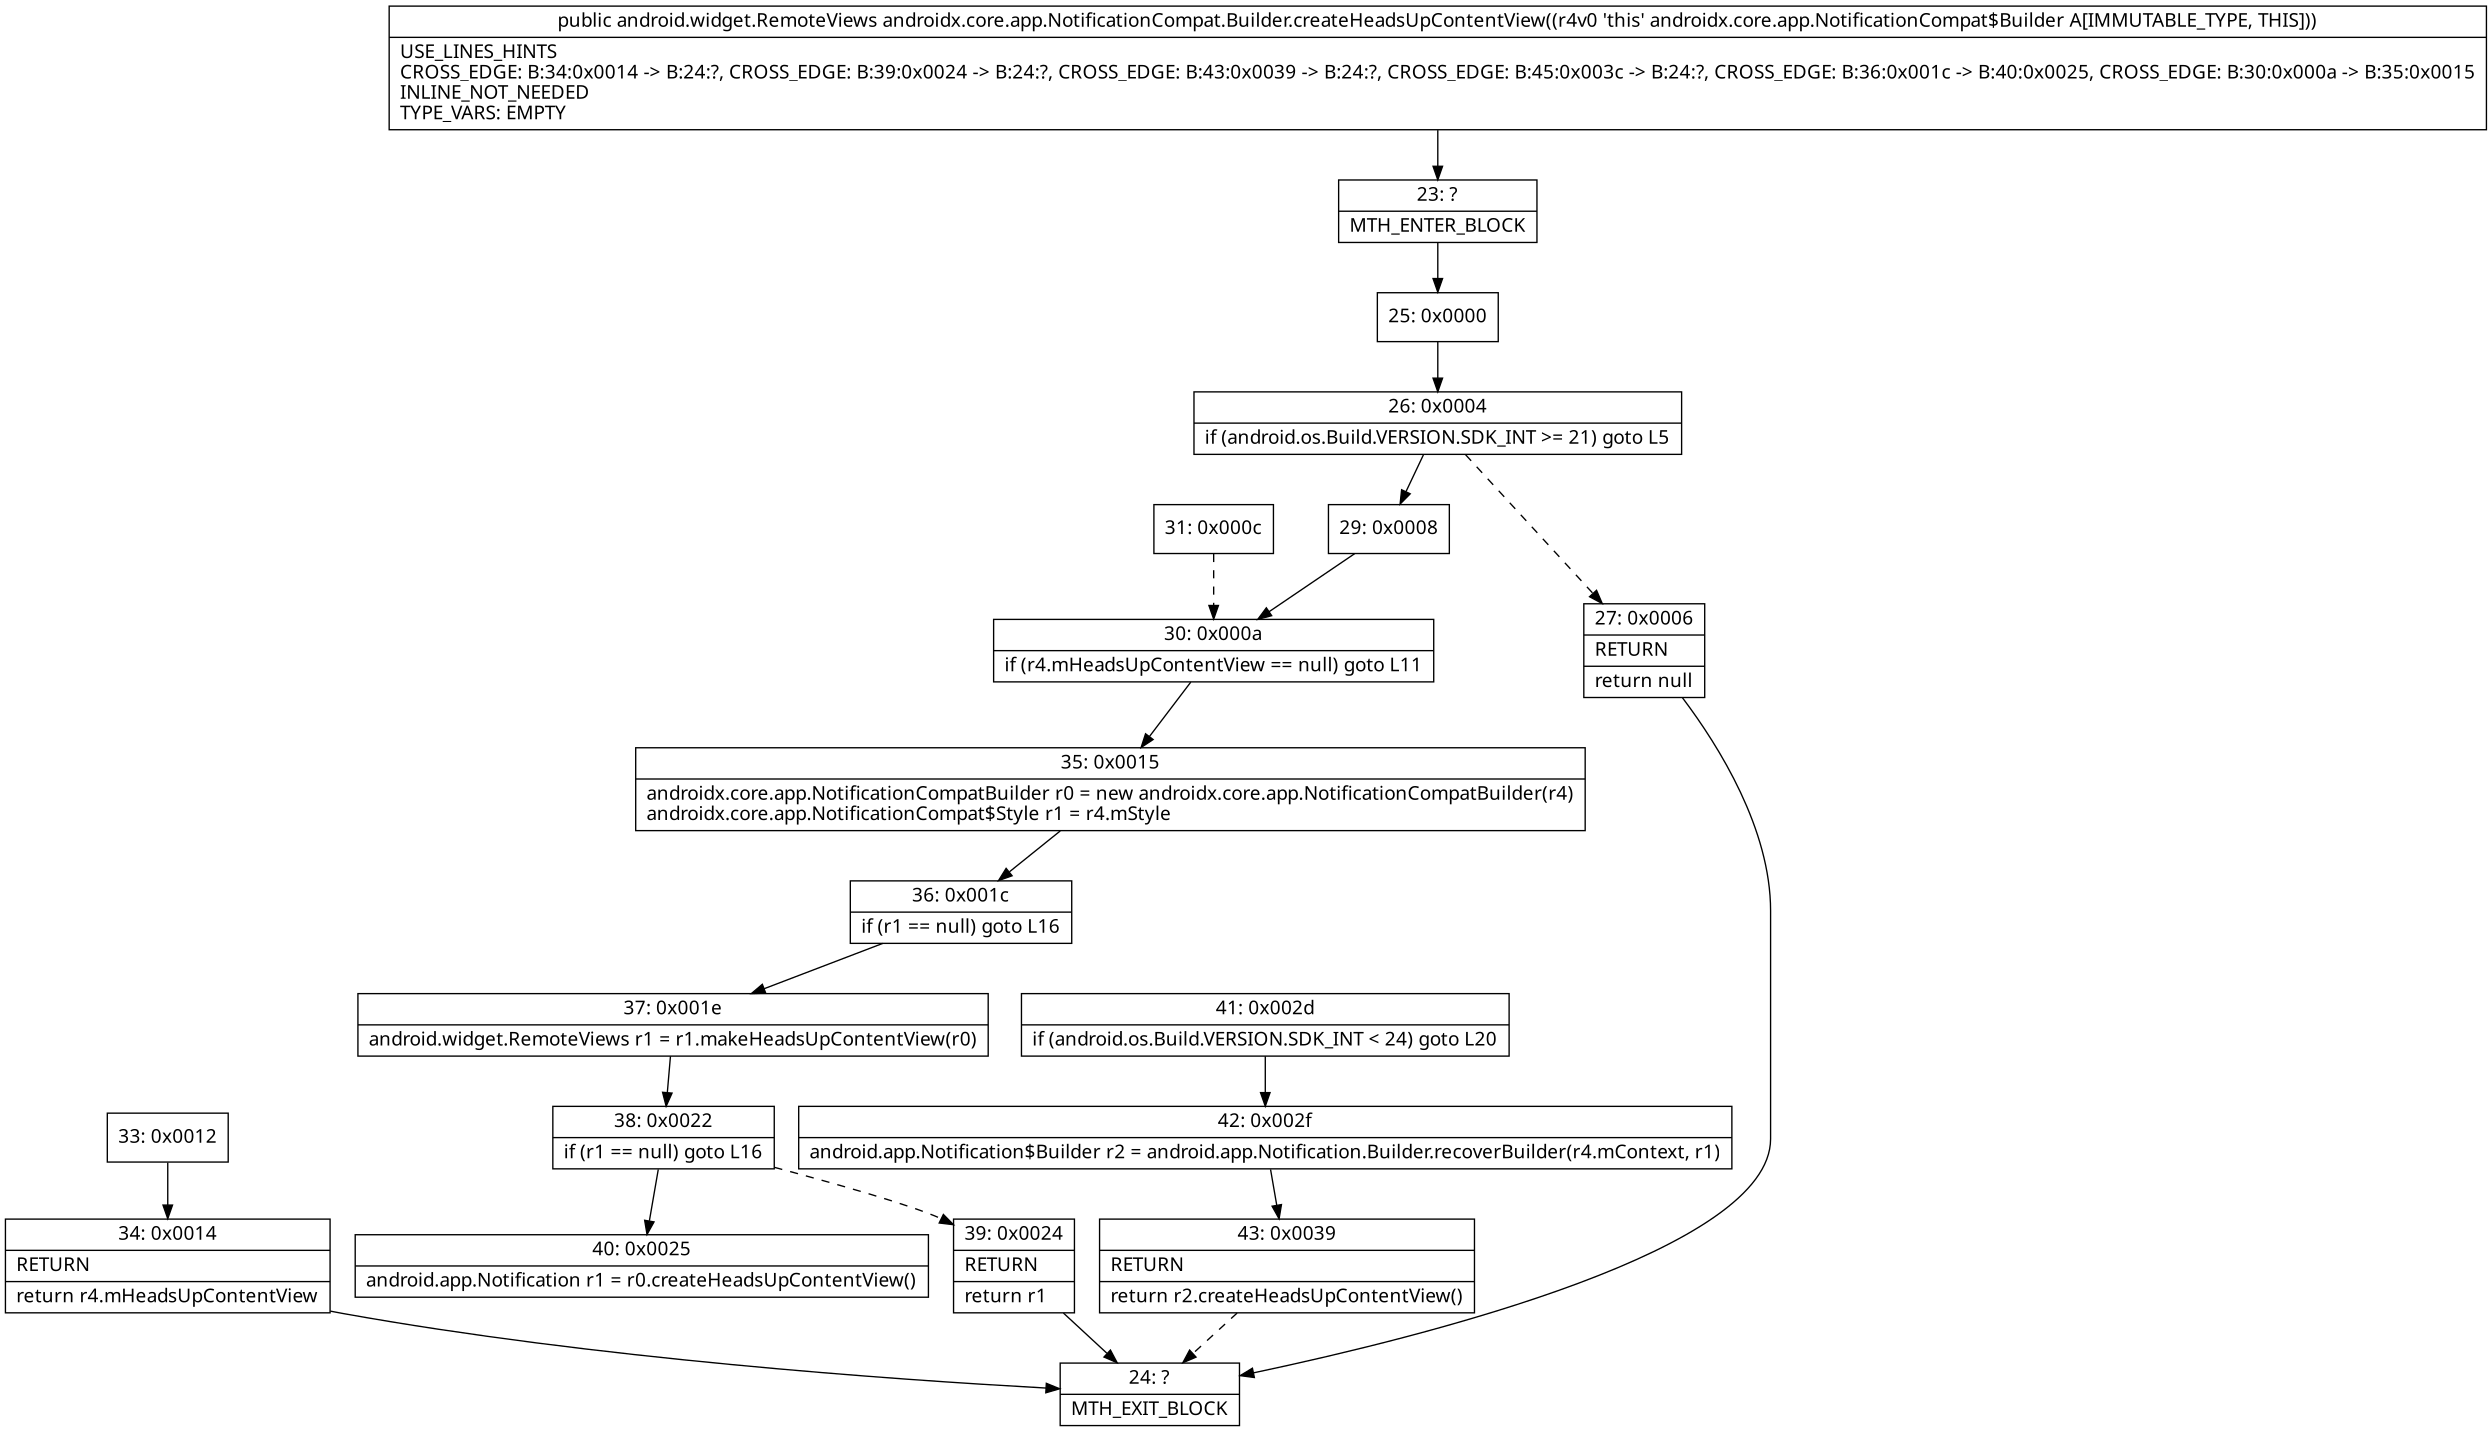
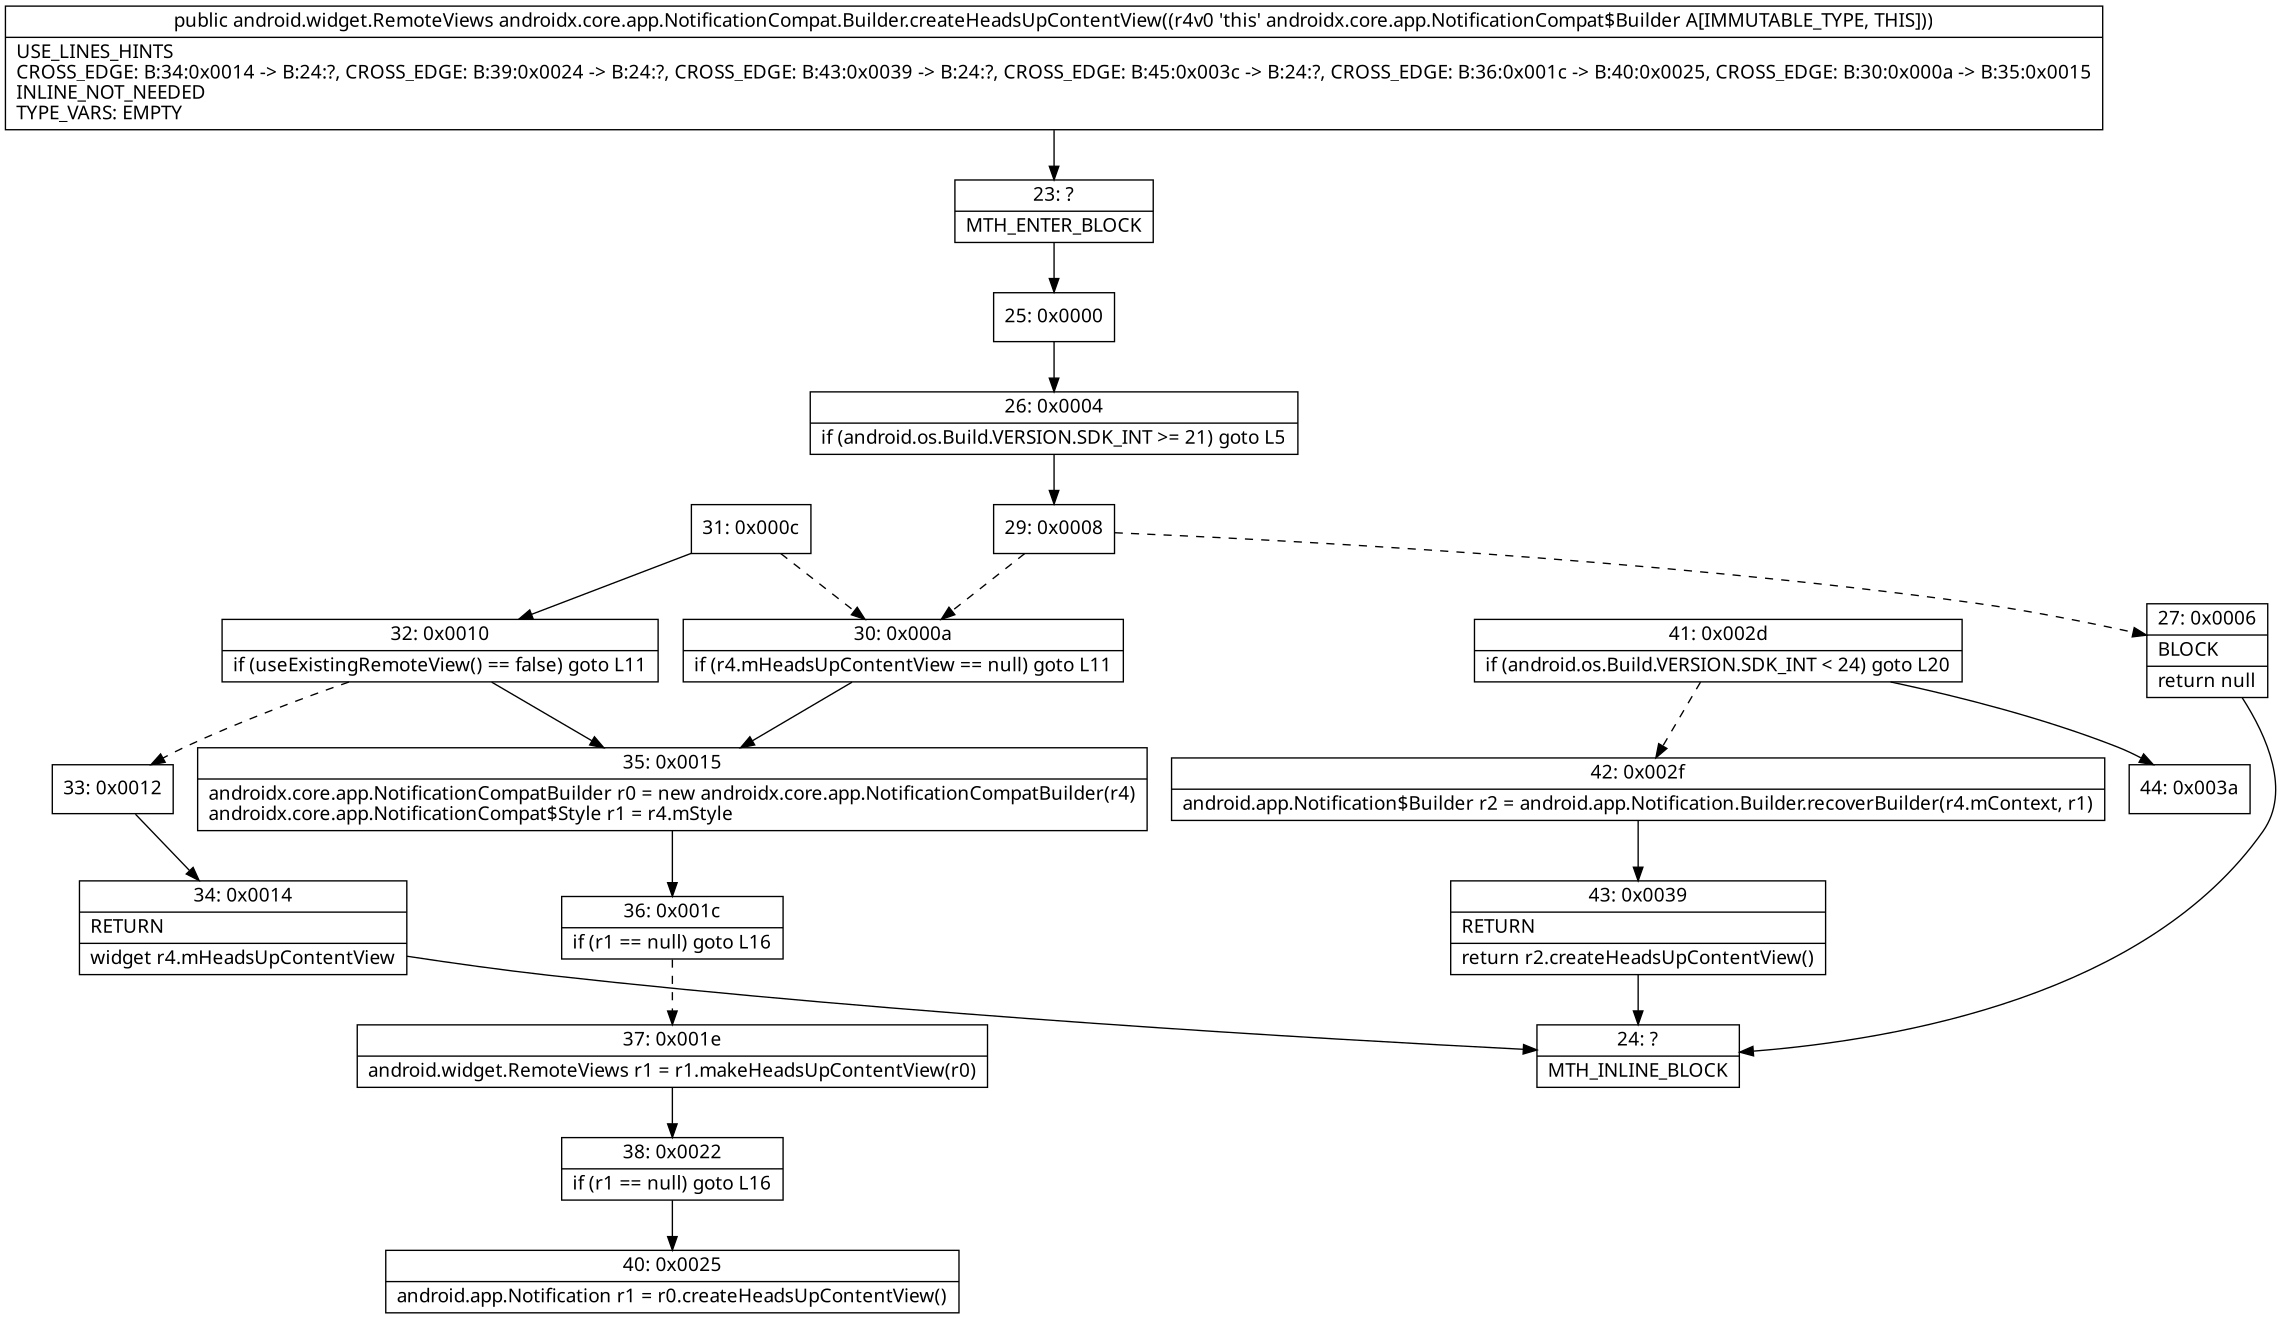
(1529, 524) -> (1626, 565)
(1312, 583) -> (988, 582)
(1632, 650) -> (2189, 650)
none -> (440, 651)
none -> (2190, 789)
(823, 966) -> (672, 979)
(1265, 1074) -> (1682, 714)
(1014, 1266) -> none
(168, 1297) -> (243, 958)
(1215, 1333) -> (1638, 993)
(1150, 1409) -> (1638, 1071)
